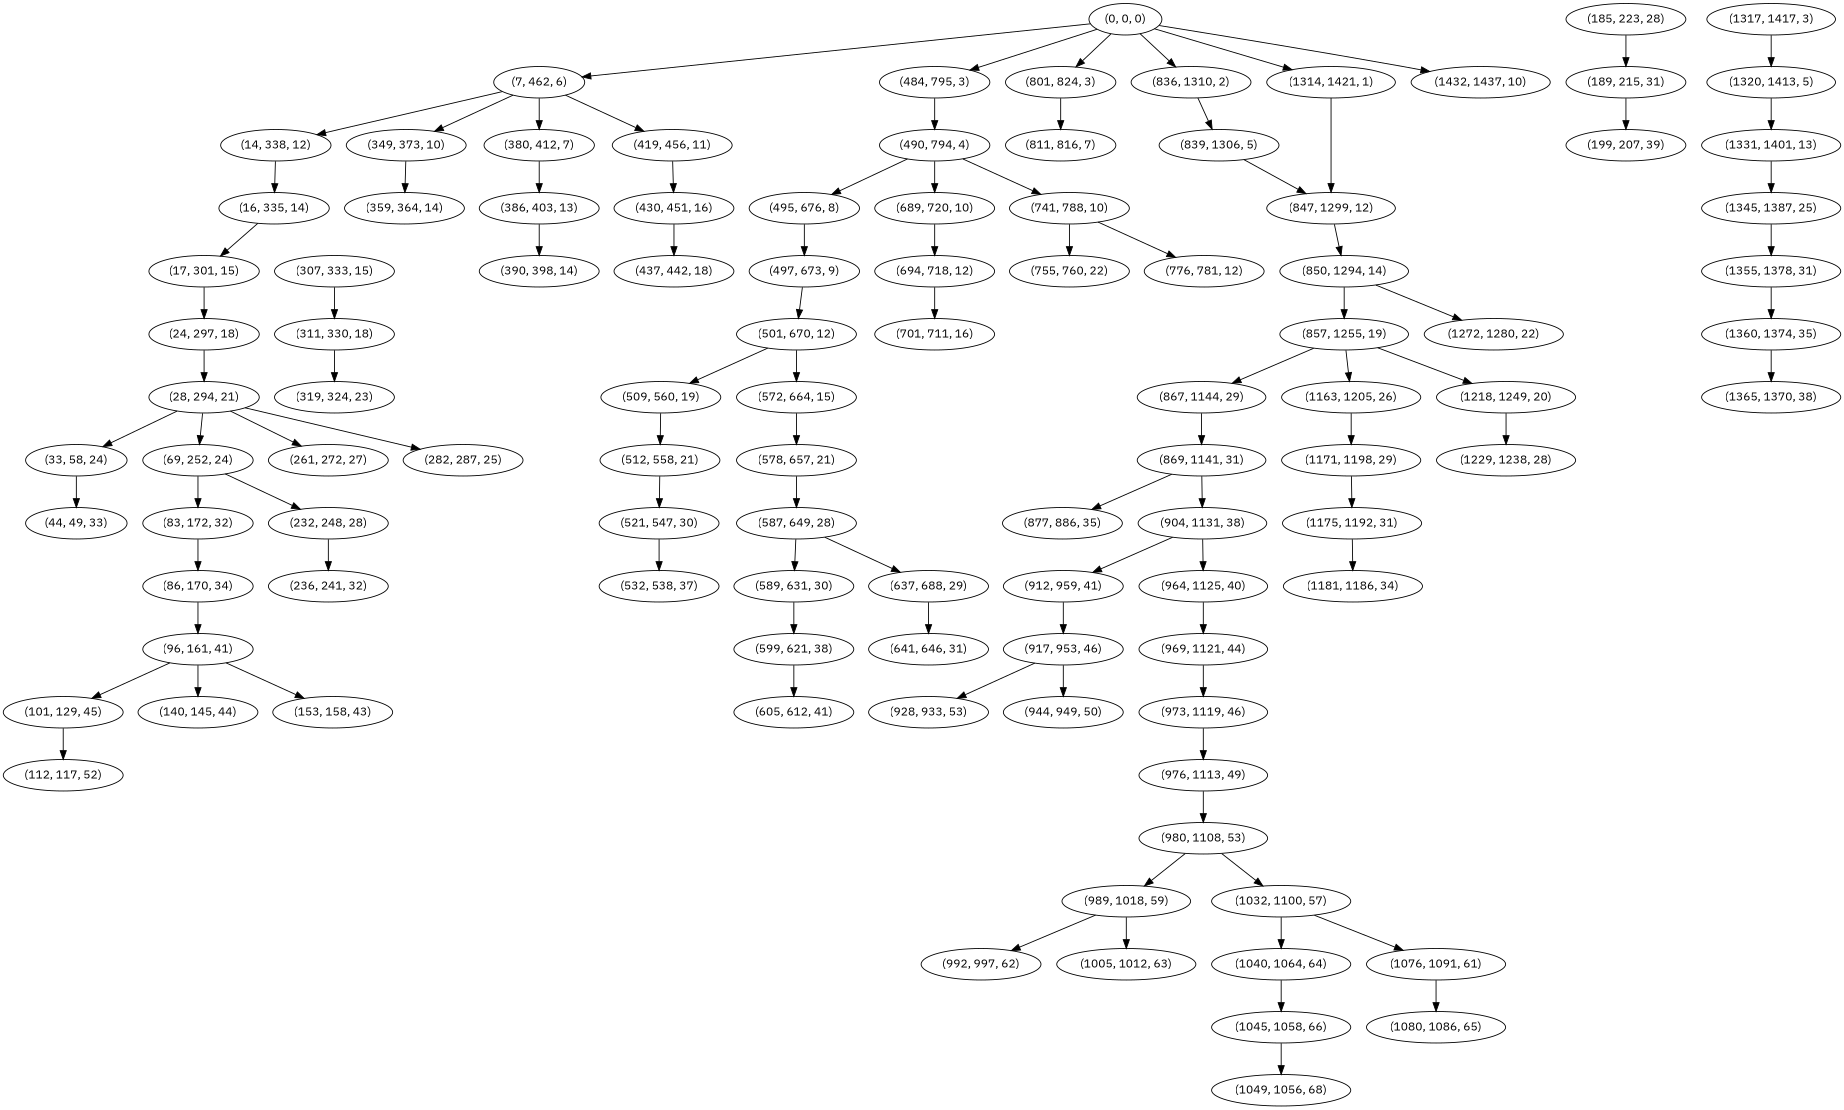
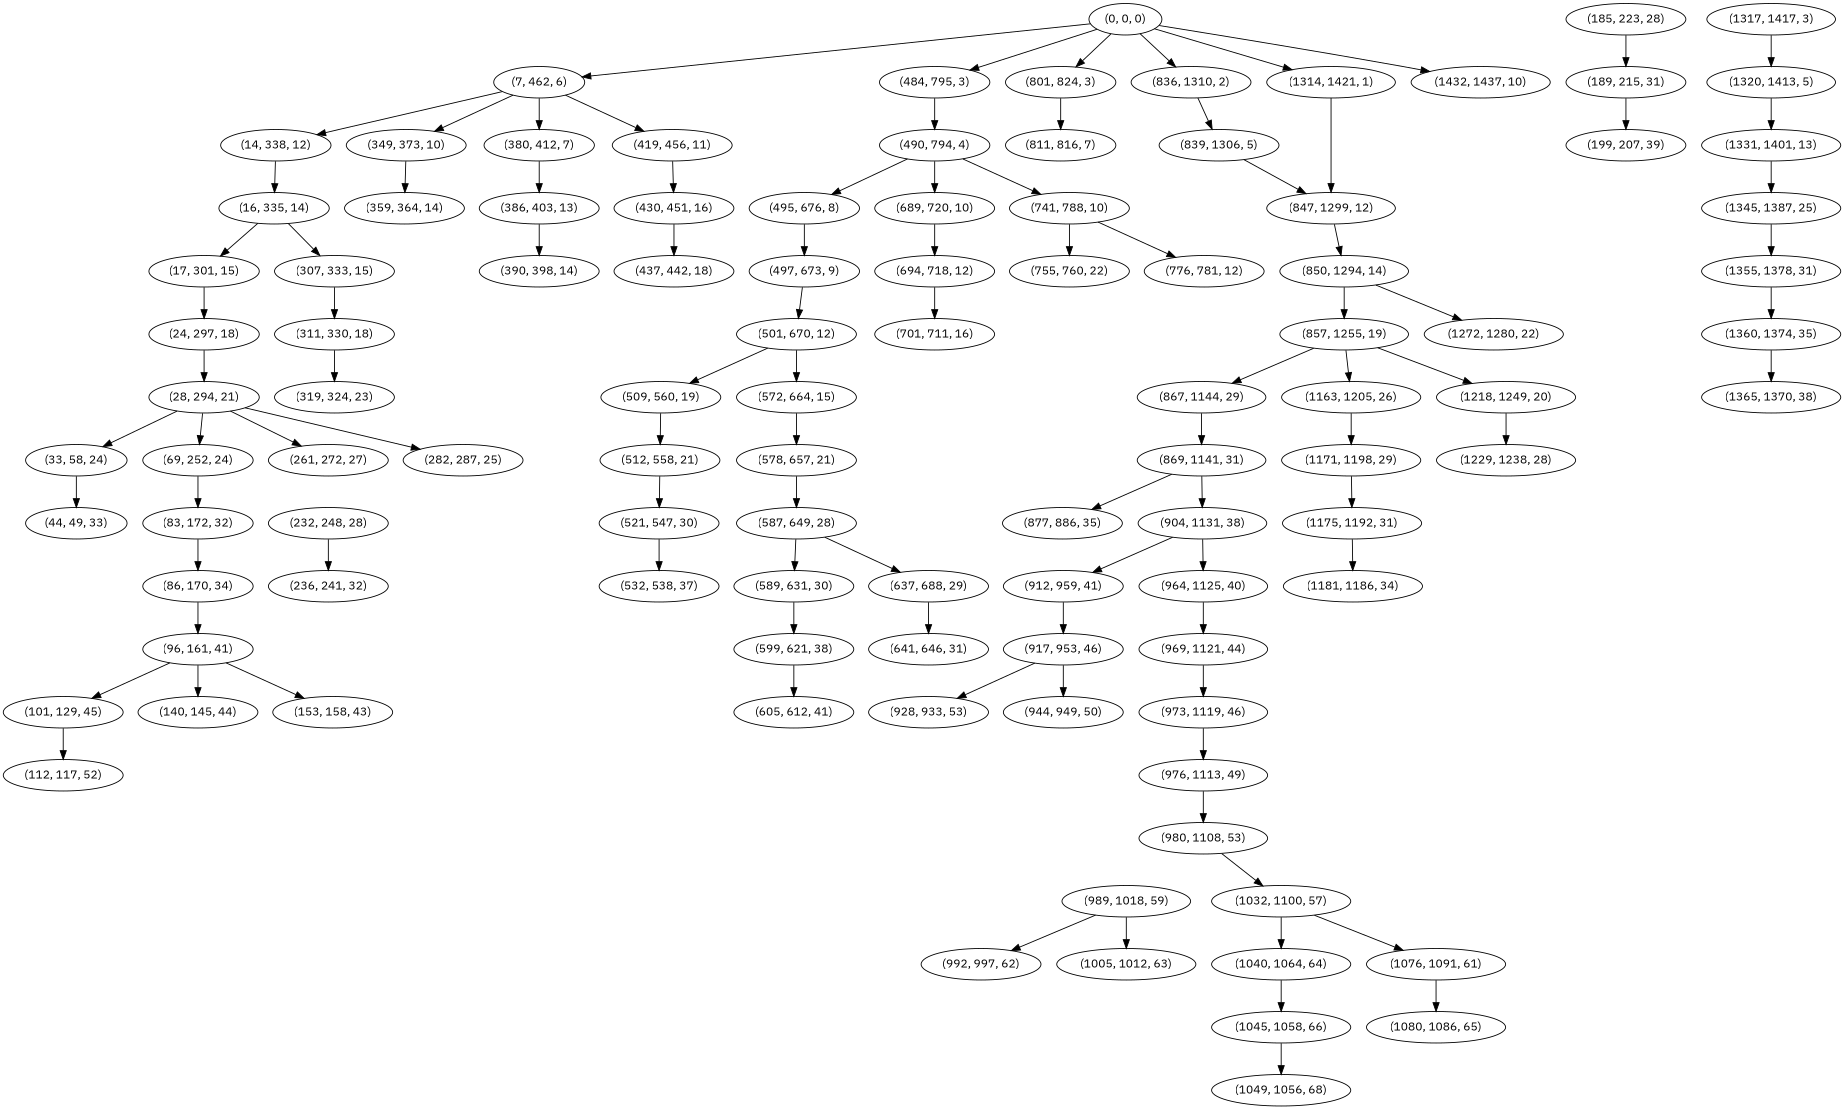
none -> (301, 236)
(259, 490) -> none
(1168, 867) -> none
